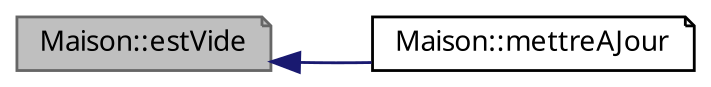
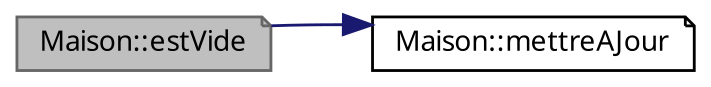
(336, 63) -> (307, 25)
